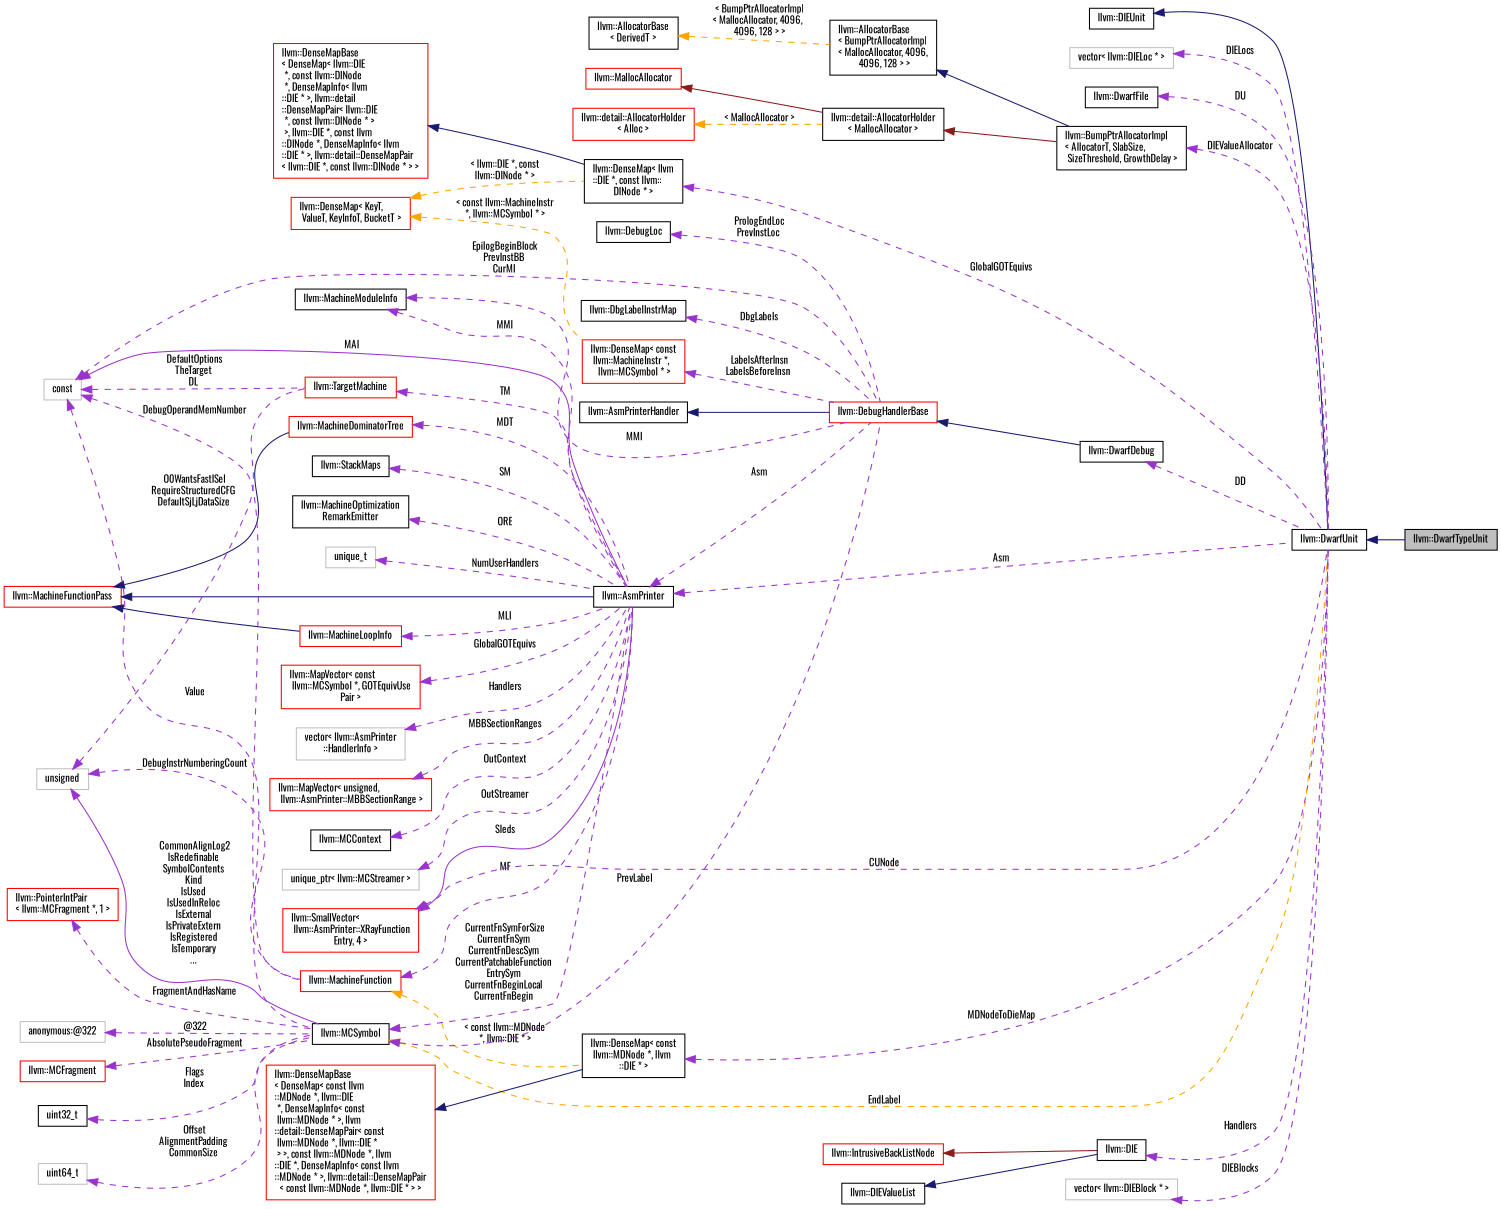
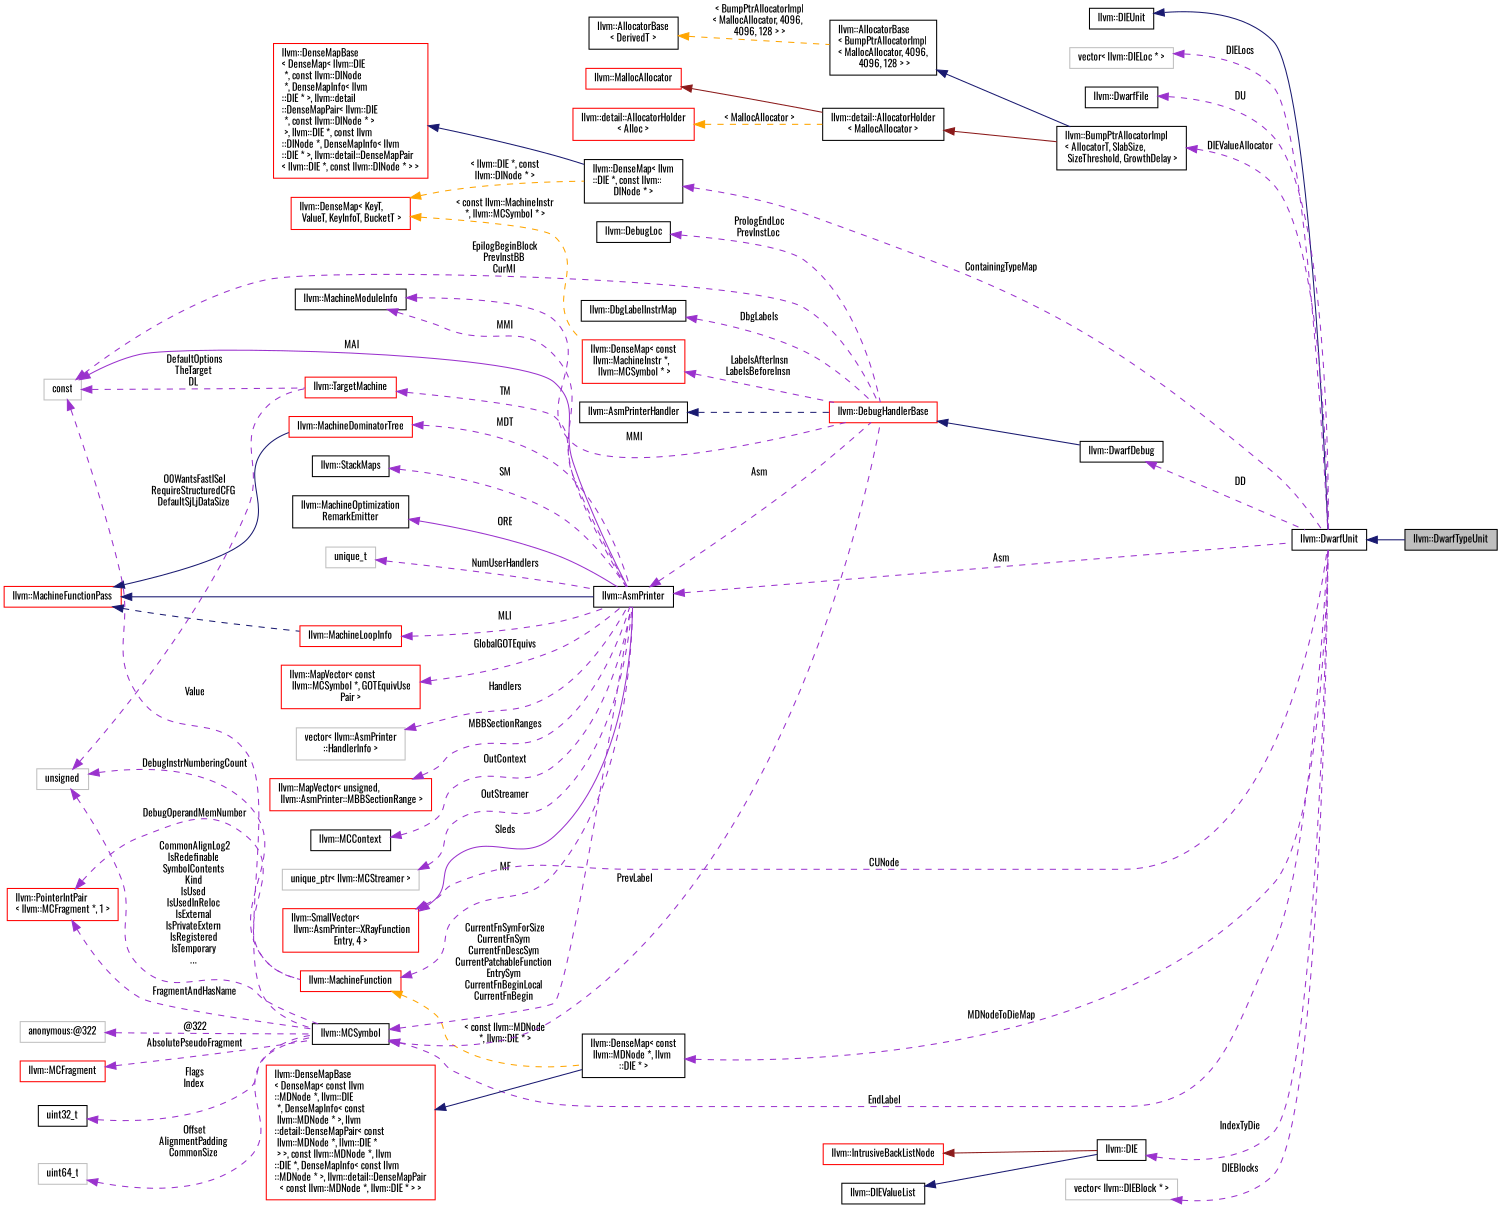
(1000, 268) -> (1000, 268)
(764, 412) -> (764, 412)
(522, 544) -> (522, 544)
(211, 621) -> (211, 621)
(257, 650) -> (241, 832)
(143, 969) -> (143, 969)
(1074, 1107) -> (1074, 1107)
(1239, 1127) -> (1239, 1127)
